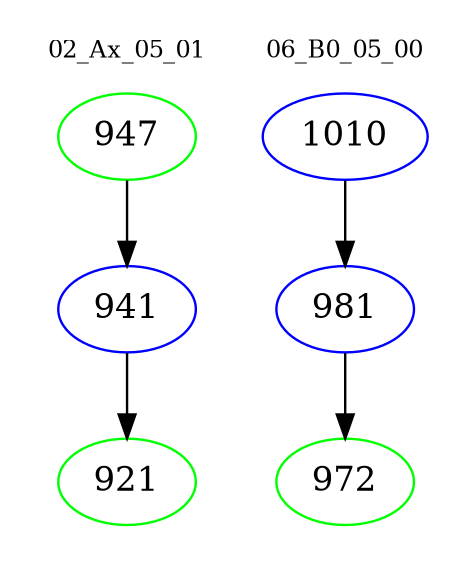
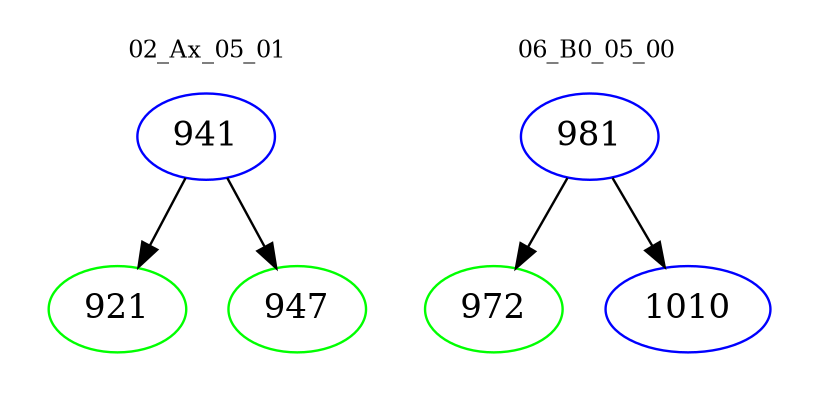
(127, 211) -> (246, 212)
(345, 211) -> (632, 212)
